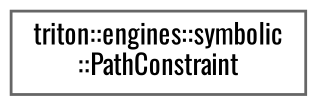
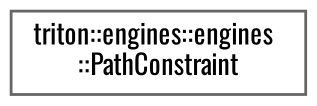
(158, 53) -> (158, 53)
